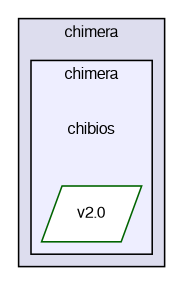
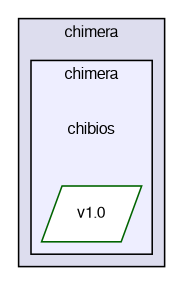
(92, 214) -> (92, 214)
